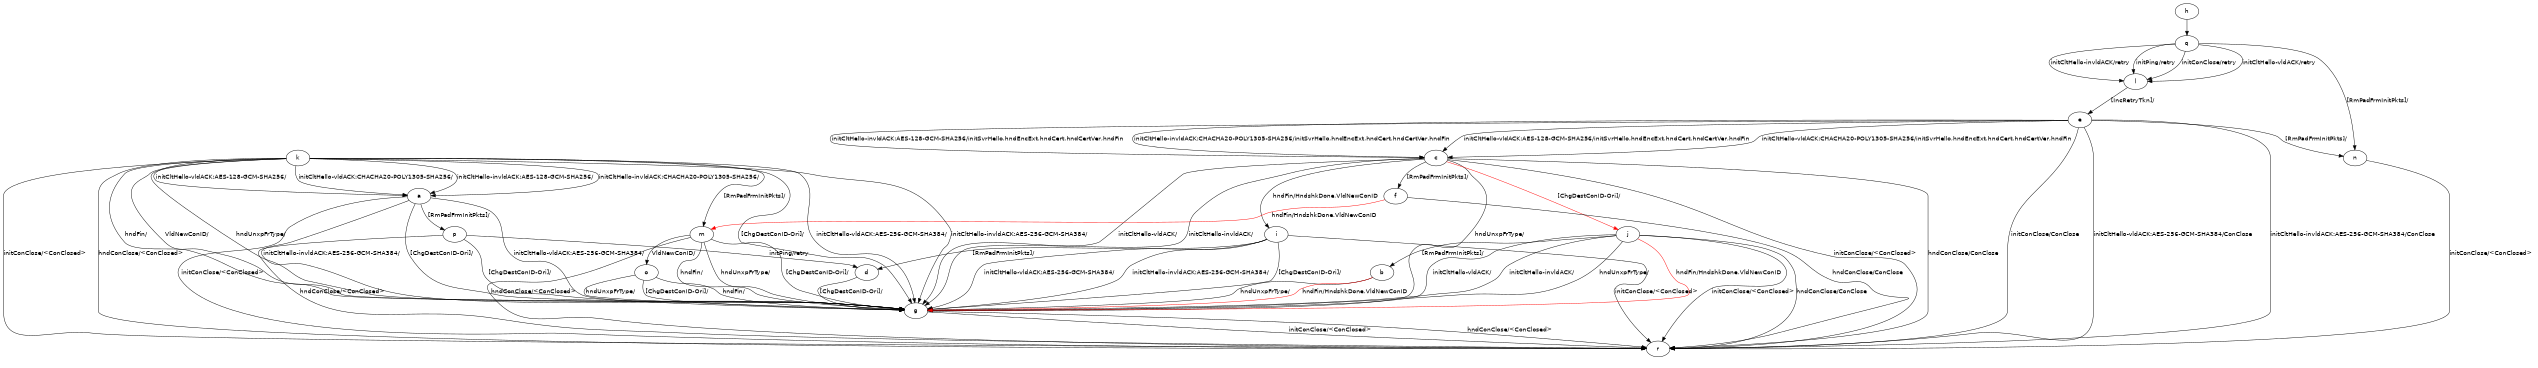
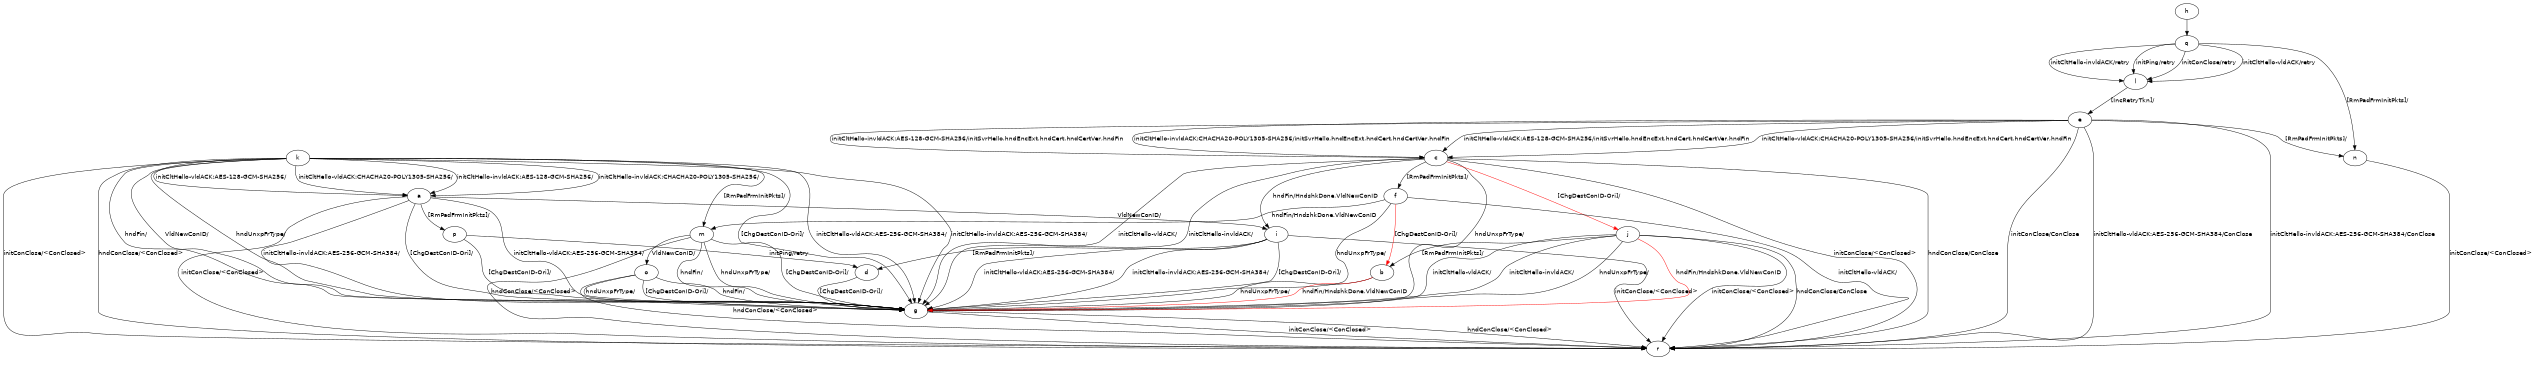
none -> (847, 209)
(1051, 222) -> (1051, 222)
none -> (1394, 233)
(1869, 273) -> (1869, 273)
none -> (1194, 293)
(806, 337) -> (1079, 331)
